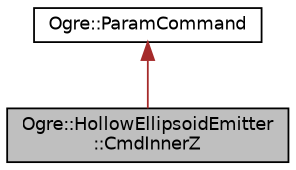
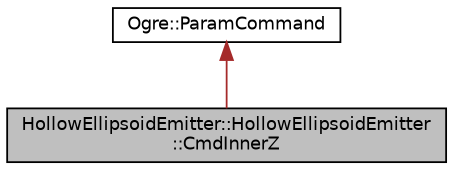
(148, 135) -> (227, 135)
